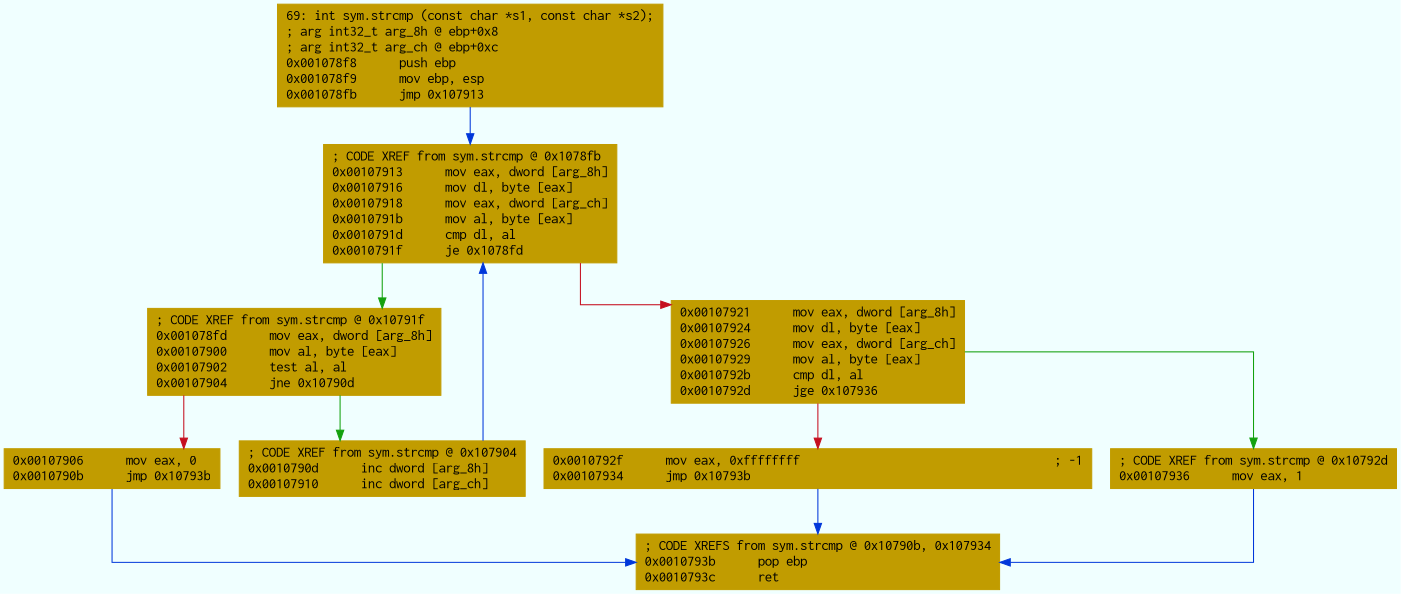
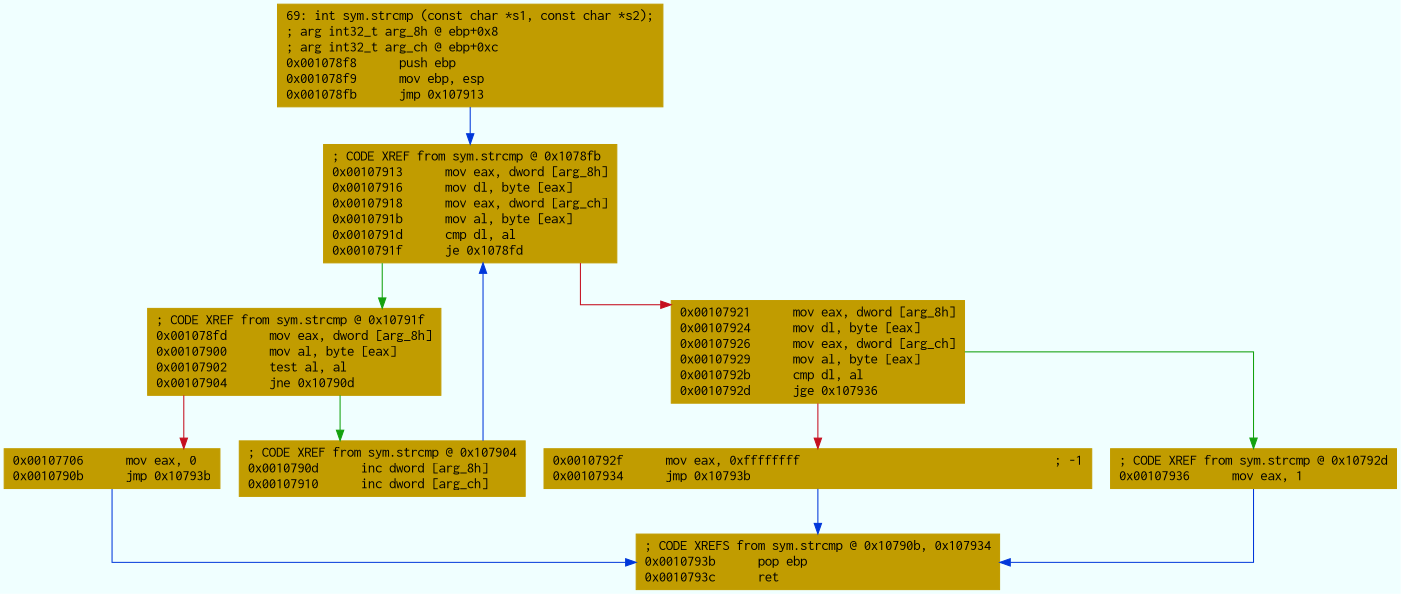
(112, 469) -> (112, 469)
